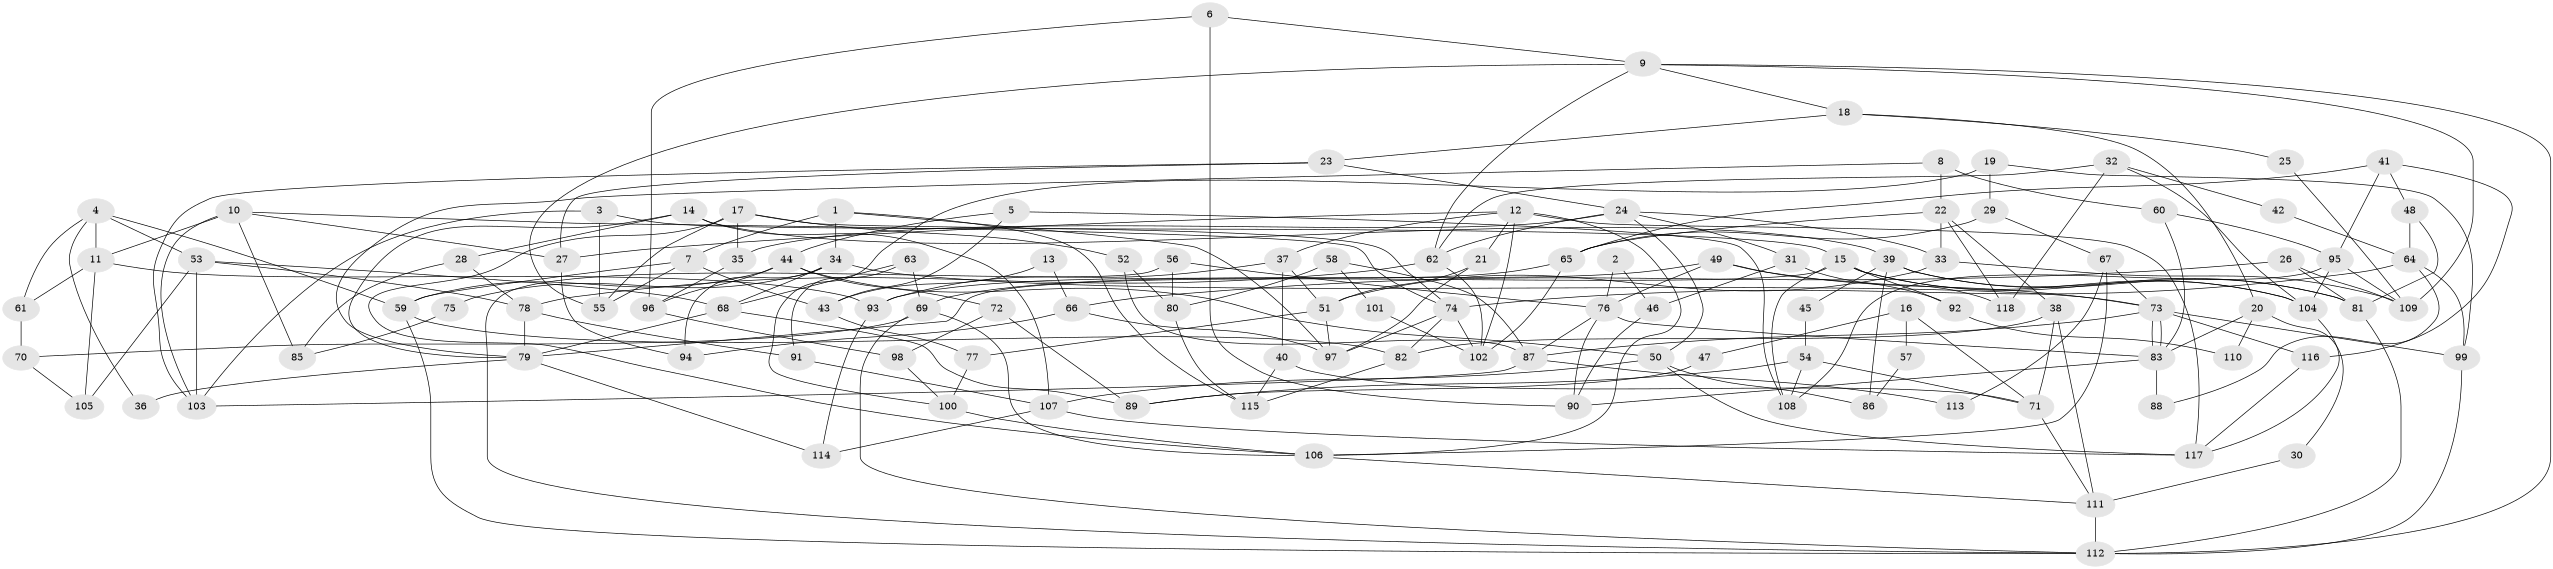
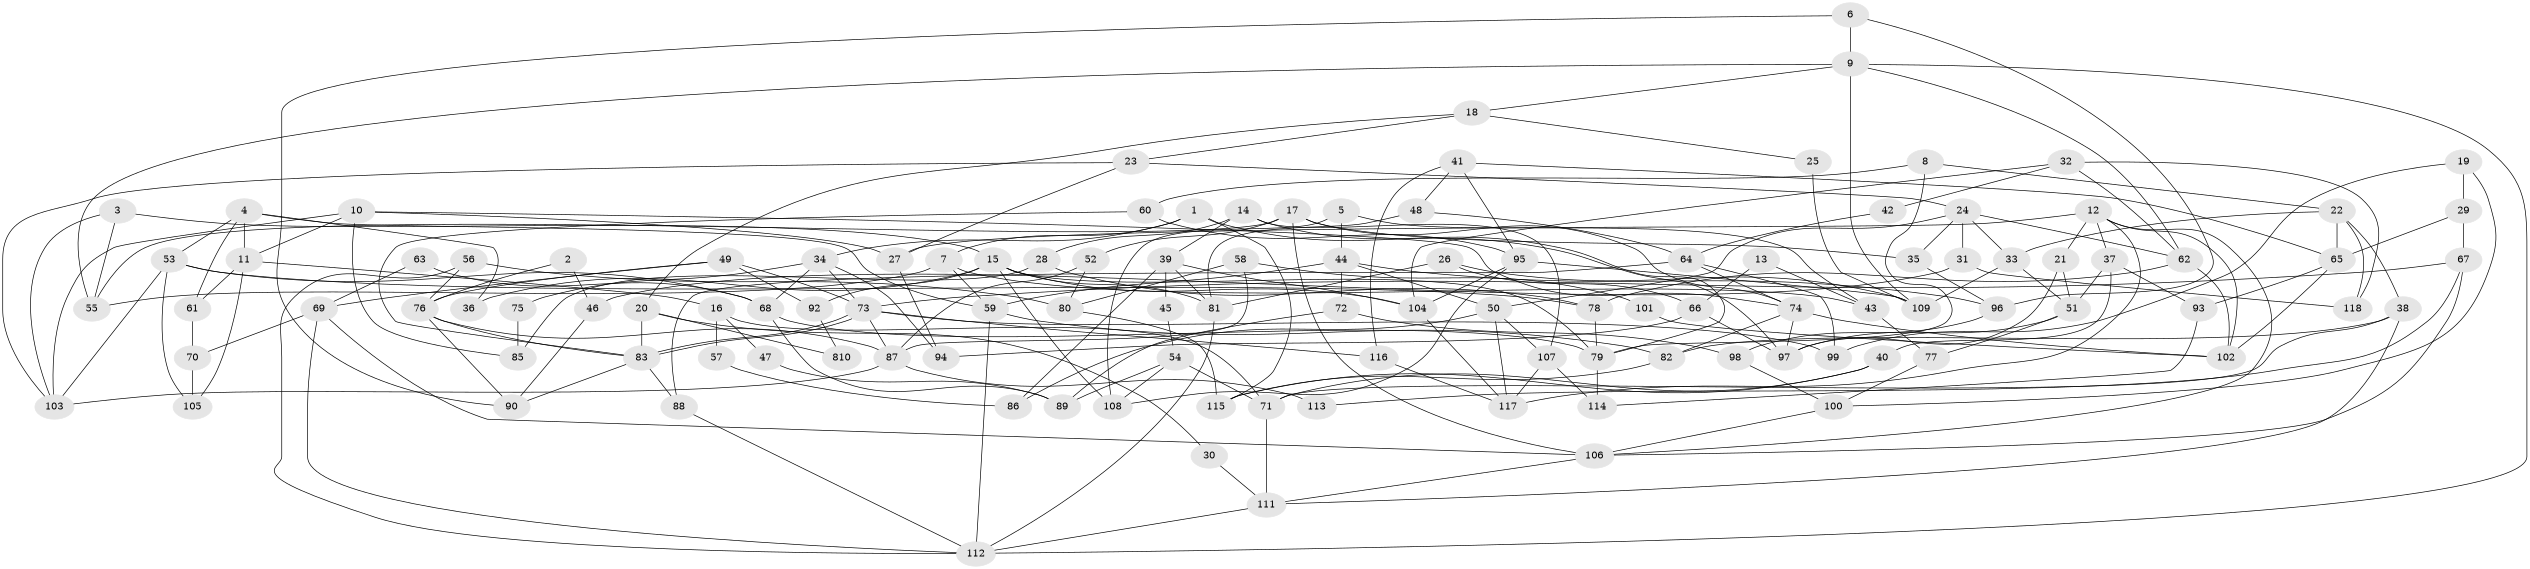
(525, 276) -> (405, 273)
(797, 358) -> none
(2233, 358) -> (842, 358)
(330, 374) -> (731, 284)
(2378, 532) -> (827, 480)
